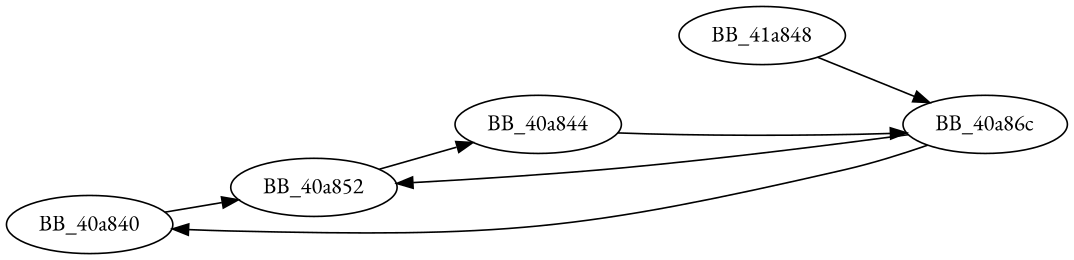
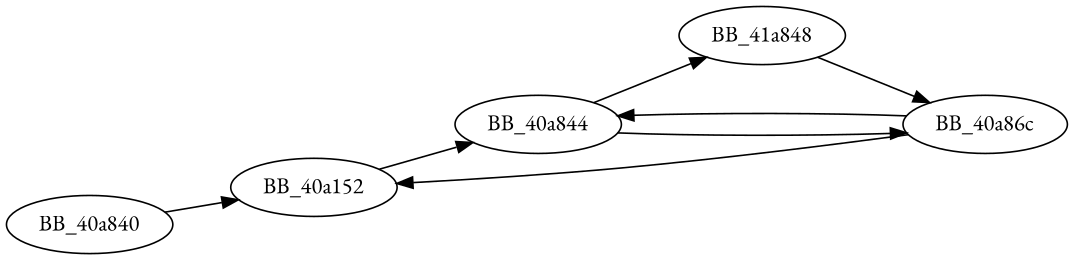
none -> (642, 83)
(314, 187) -> (314, 187)
(562, 223) -> (770, 113)
